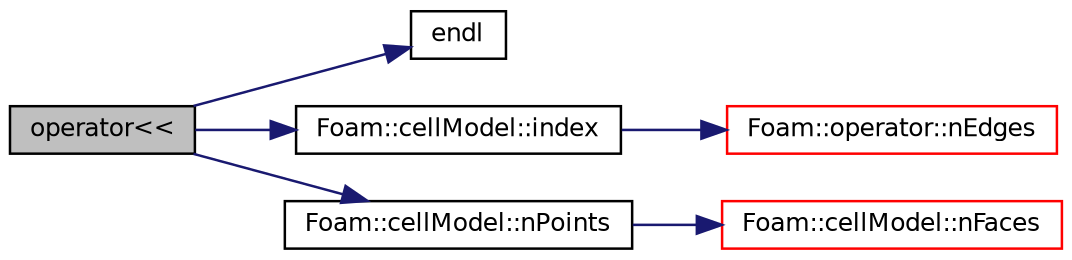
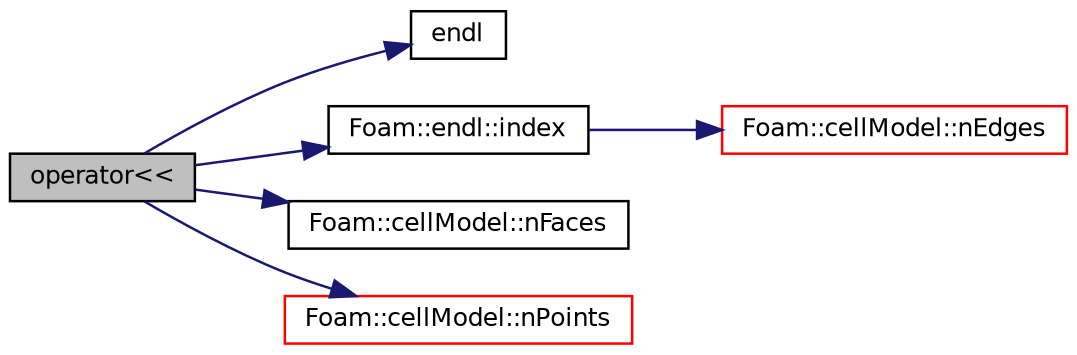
(458, 130) -> (458, 130)
(892, 130) -> (895, 130)
(458, 225) -> (458, 320)
(665, 225) -> (229, 194)
(892, 225) -> (458, 225)
